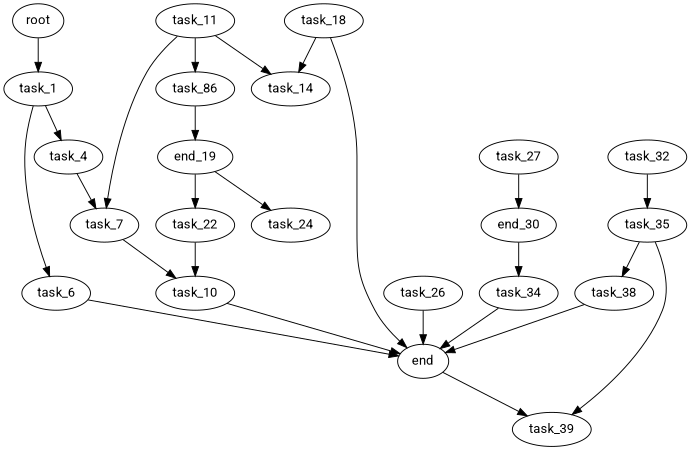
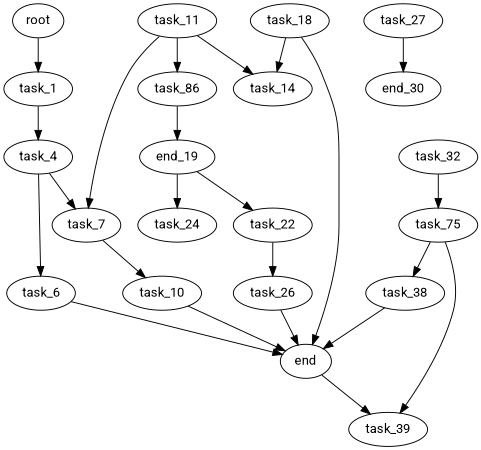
(27, 188) -> (40, 220)
(647, 225) -> (438, 225)
(195, 255) -> (273, 255)
(519, 293) -> none
